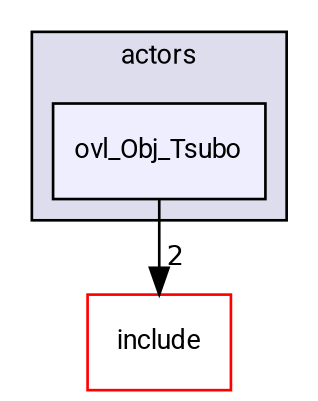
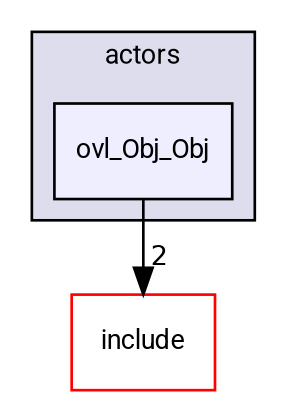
(159, 151) -> (143, 151)
